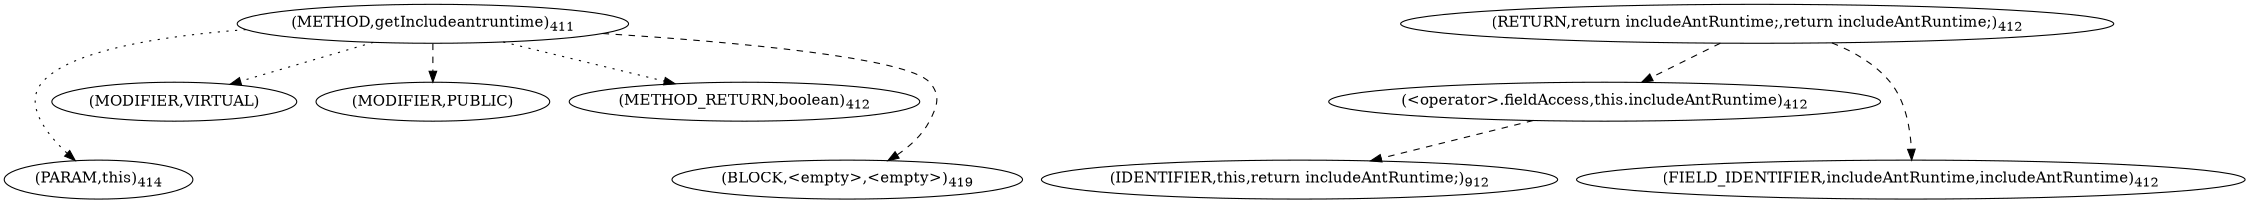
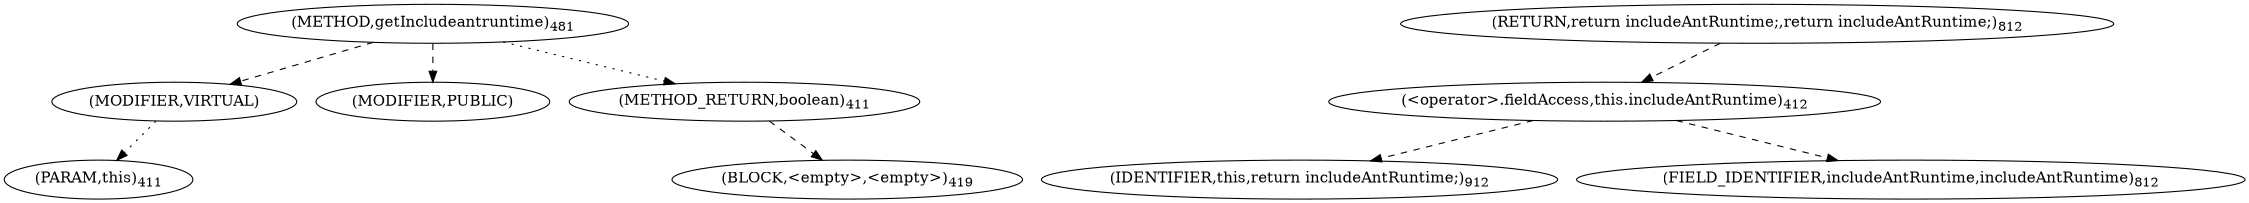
(562, 22) -> (562, 22)
(2010, 22) -> (2010, 22)
(100, 52) -> (140, 137)
(813, 52) -> (791, 137)
(307, 62) -> (307, 62)
(1890, 82) -> (1752, 139)
(858, 100) -> (858, 100)
(150, 178) -> (150, 178)
(2147, 178) -> (2147, 178)
